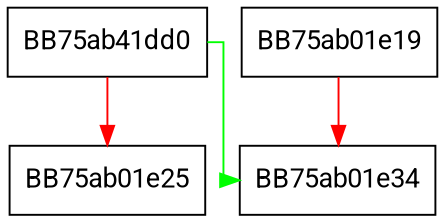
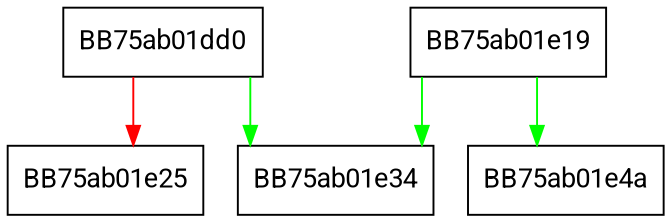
(107, 42) -> (163, 42)
(339, 101) -> (422, 101)
none -> (566, 180)
